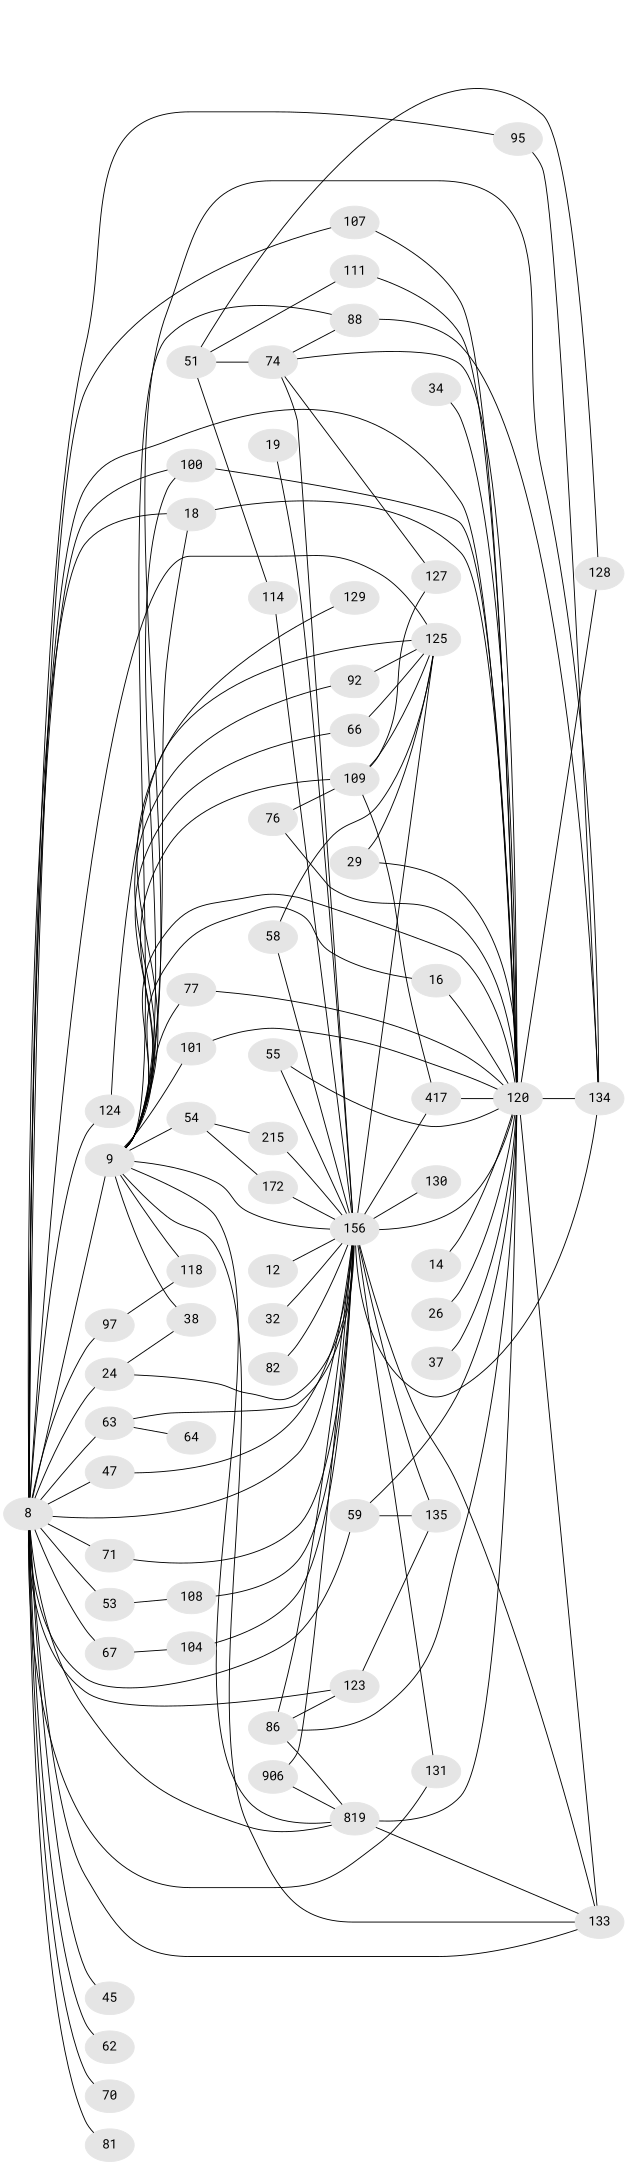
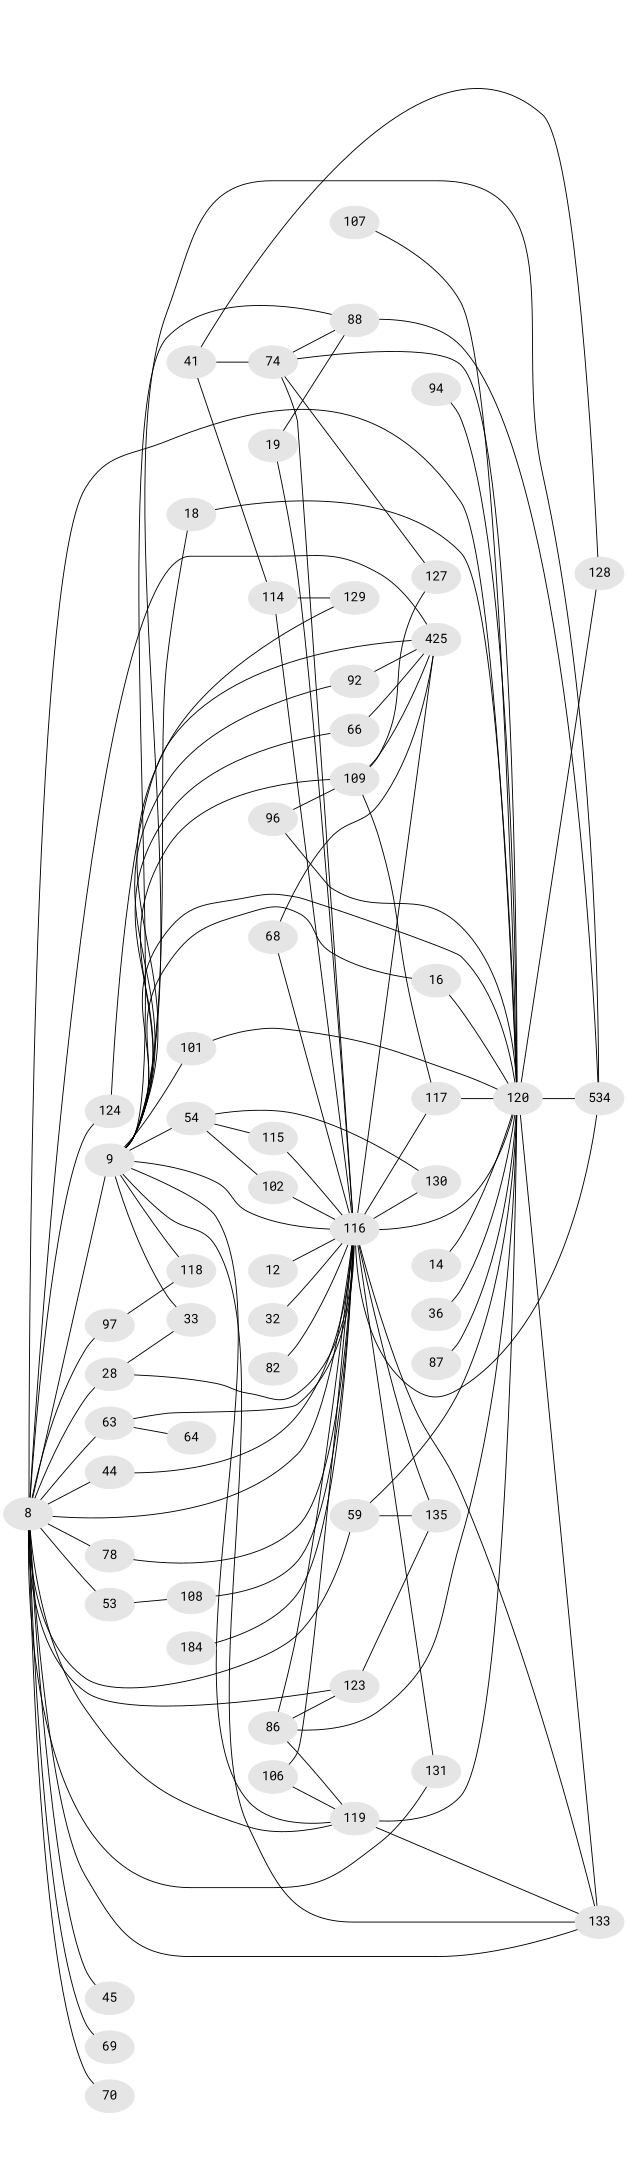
(518, 139) -> none
(355, 271) -> none
(191, 362) -> (191, 362)
none -> (314, 383)
(436, 389) -> (436, 389)
(191, 466) -> none
none -> (316, 598)
(436, 640) -> (436, 640)
(45, 791) -> none
(273, 819) -> (273, 819)
(355, 863) -> none
(273, 937) -> (273, 937)
(34, 973) -> none
(191, 990) -> none
(273, 1055) -> none
(436, 1099) -> (436, 1099)
(599, 1099) -> (599, 1099)
none -> (317, 1120)
(273, 1138) -> (273, 1138)
(273, 1187) -> (273, 1187)
(355, 1229) -> (355, 1229)
(436, 1314) -> (436, 1314)
(191, 1320) -> (191, 1320)
(436, 1363) -> (436, 1363)
(110, 1374) -> (110, 1374)
(110, 1472) -> (110, 1472)
(110, 1556) -> (110, 1556)
(191, 1648) -> (191, 1648)
(110, 1654) -> none
(273, 1777) -> (273, 1777)
(355, 1819) -> (355, 1819)
(110, 2047) -> (110, 2047)
(110, 2145) -> none
